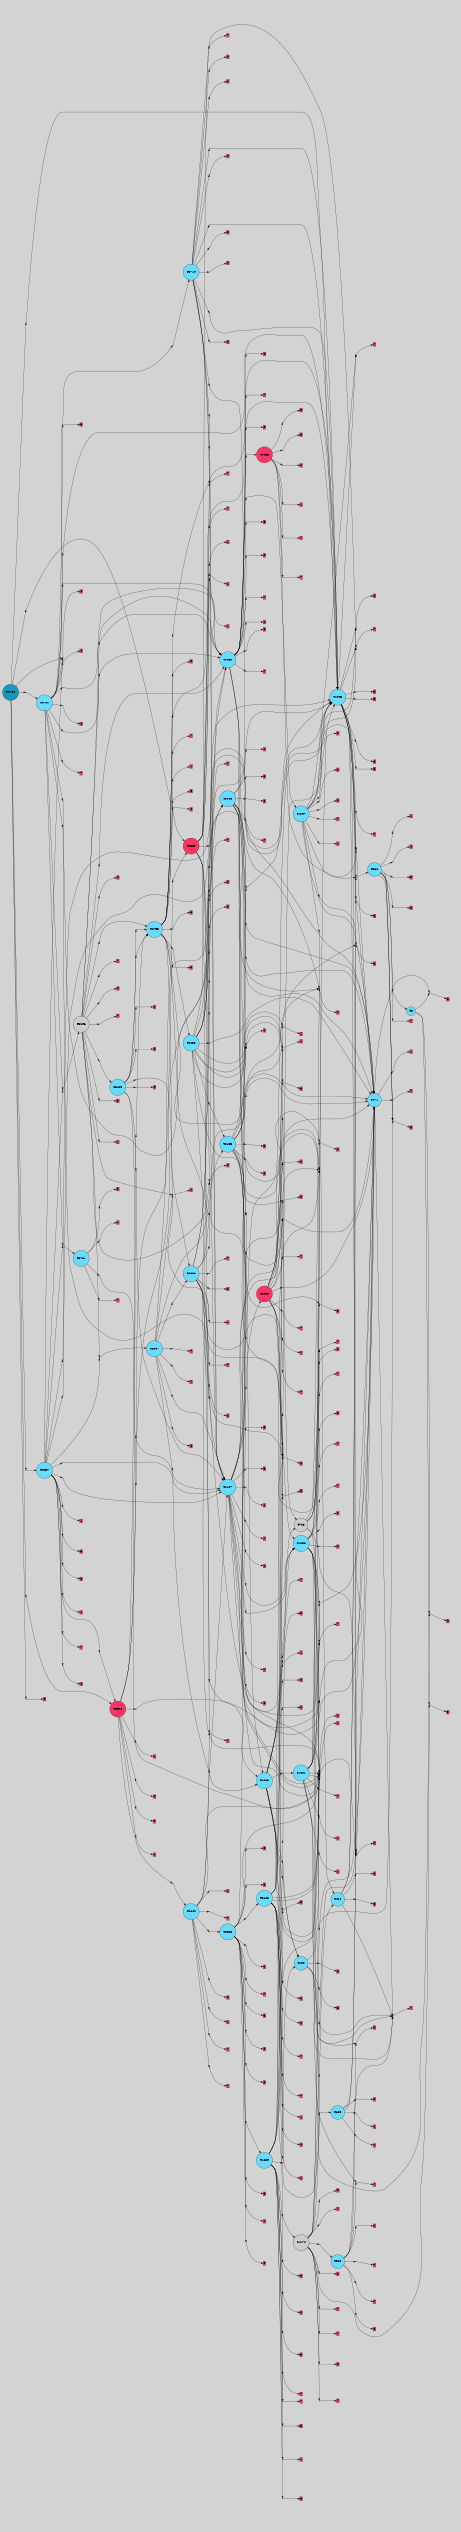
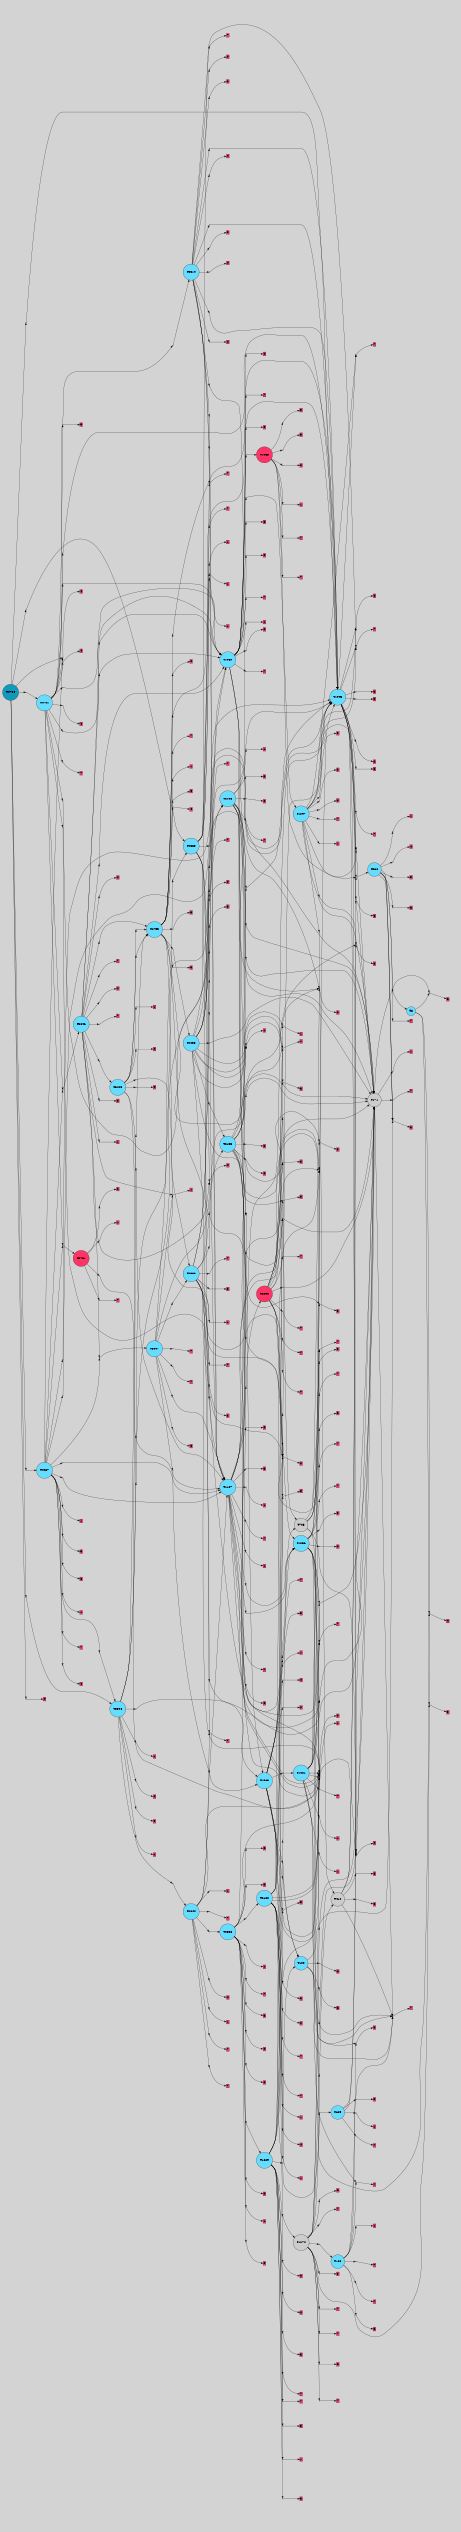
(191, 272) -> (191, 272)
(191, 846) -> (191, 846)
(81, 1024) -> (81, 1024)
(374, 1100) -> (374, 1100)
(81, 1258) -> (81, 1258)
(118, 1709) -> (118, 1709)
(338, 1899) -> (338, 1899)
(338, 2262) -> (338, 2262)
